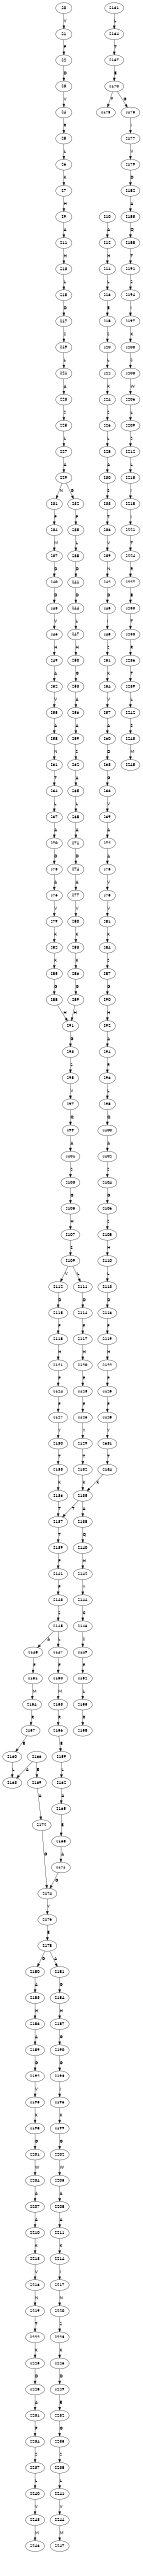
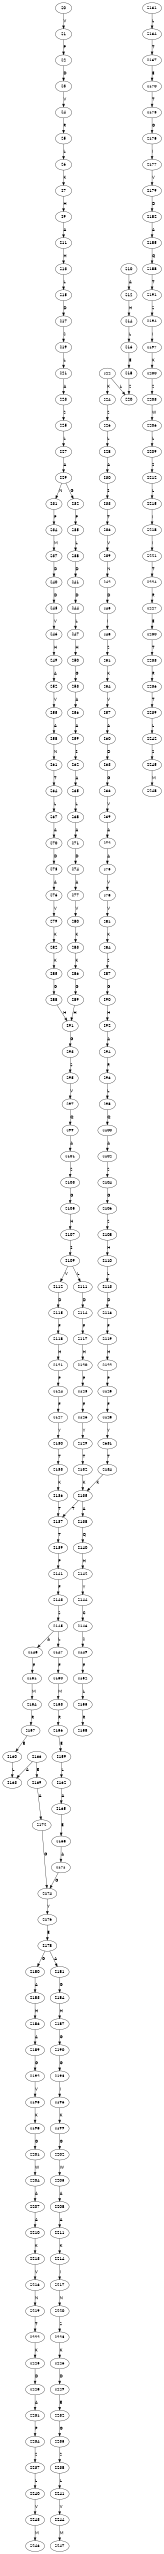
(122, 98) -> (152, 124)
(107, 359) -> (117, 385)
